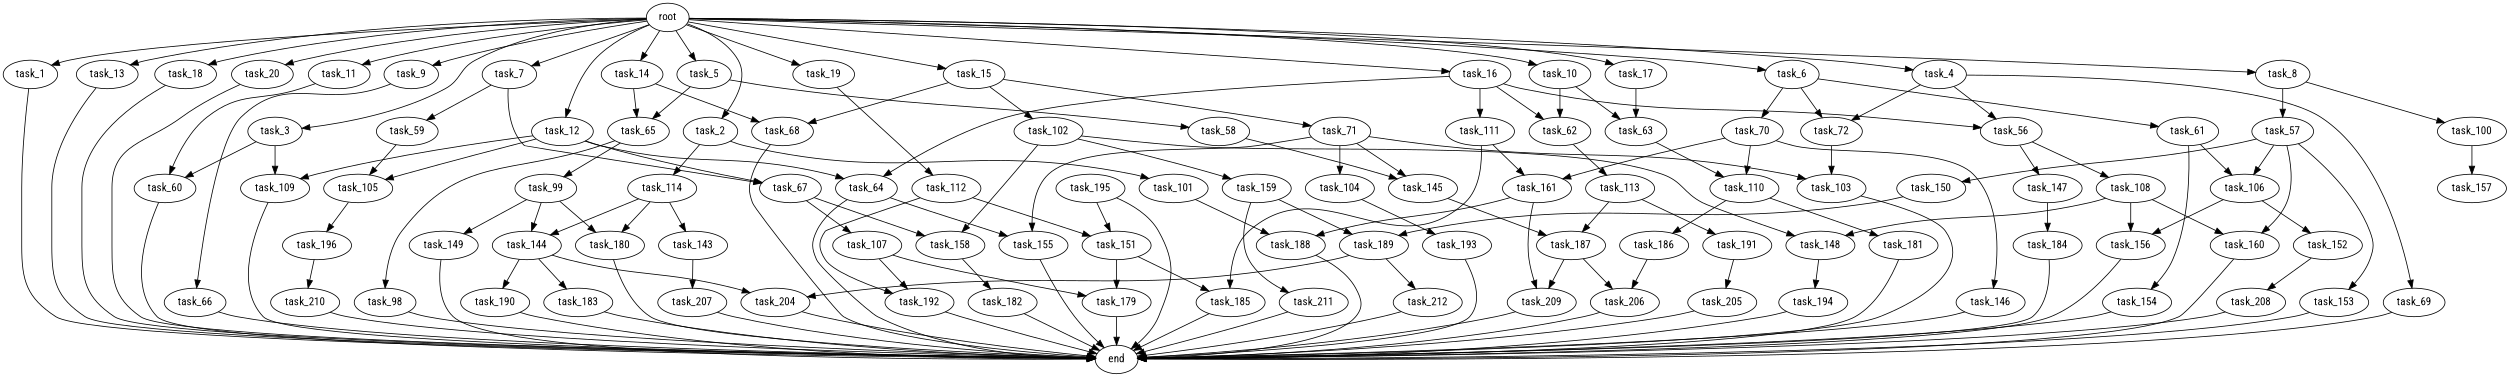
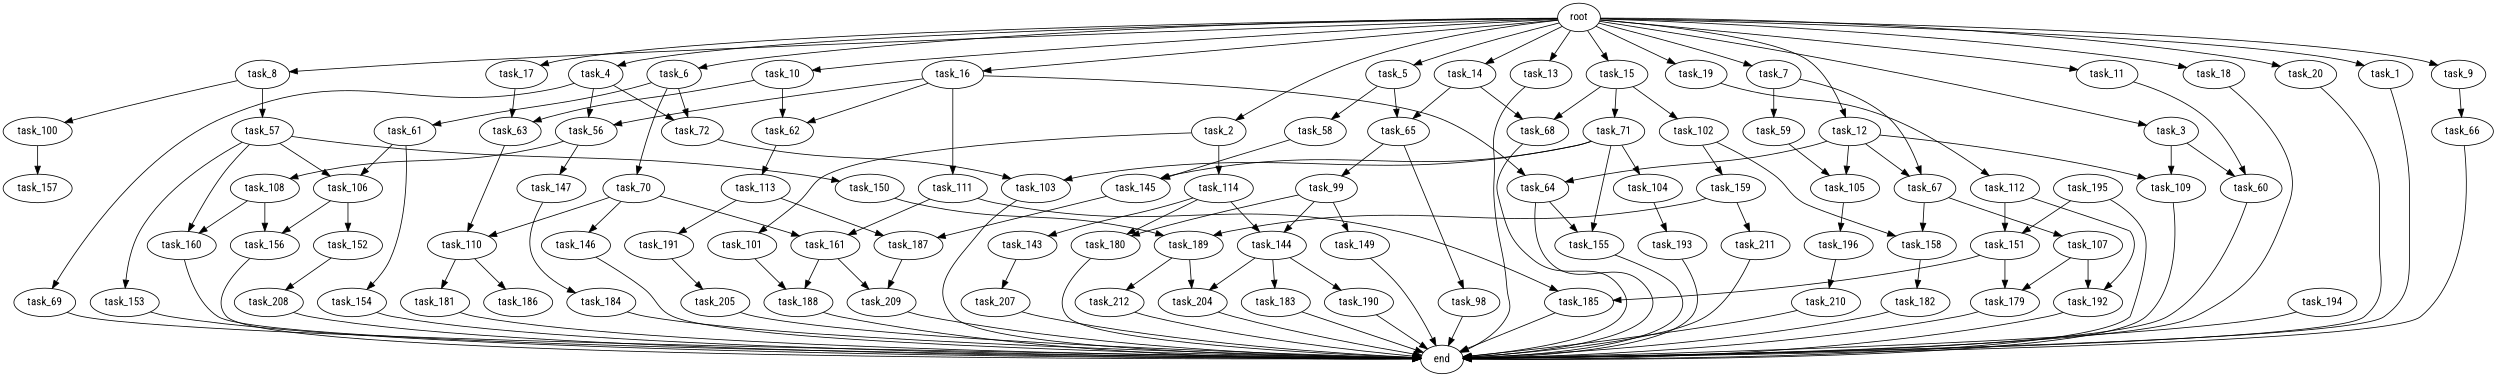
(1820, 245) -> none
(1625, 302) -> none
